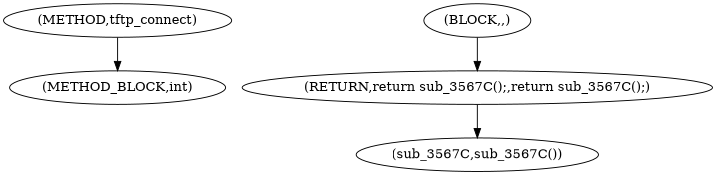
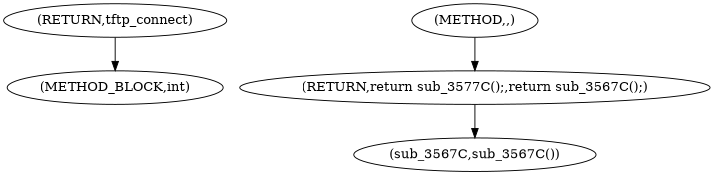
(118, 21) -> (115, 21)
(477, 21) -> (475, 21)
(477, 88) -> (475, 88)
